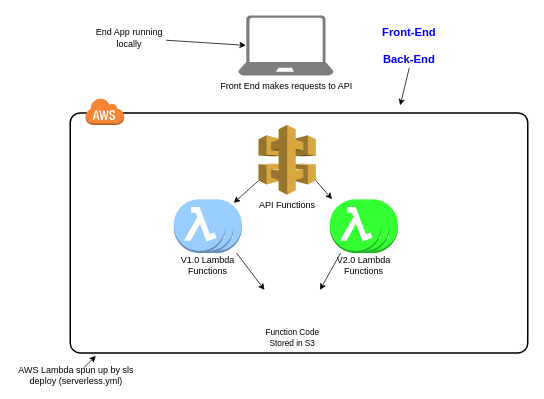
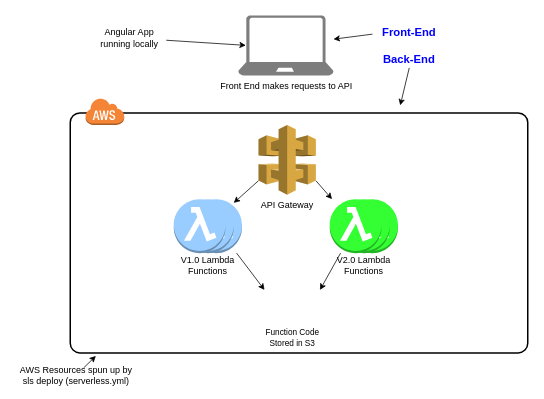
none -> (355, 36)
(129, 38) -> (129, 38)
(287, 205) -> (287, 205)
(76, 375) -> (76, 375)
